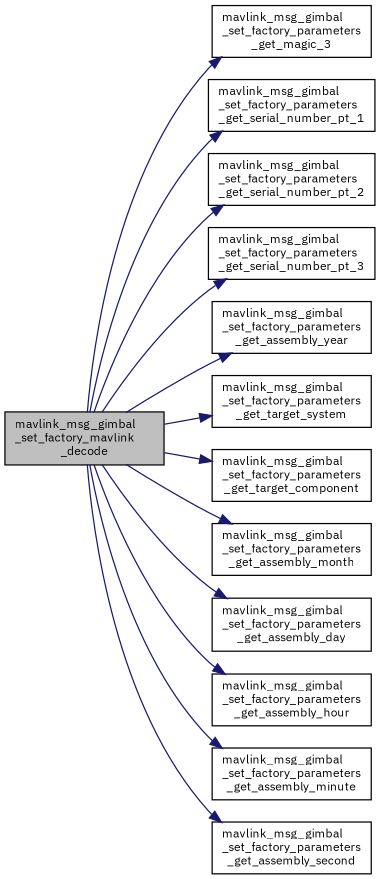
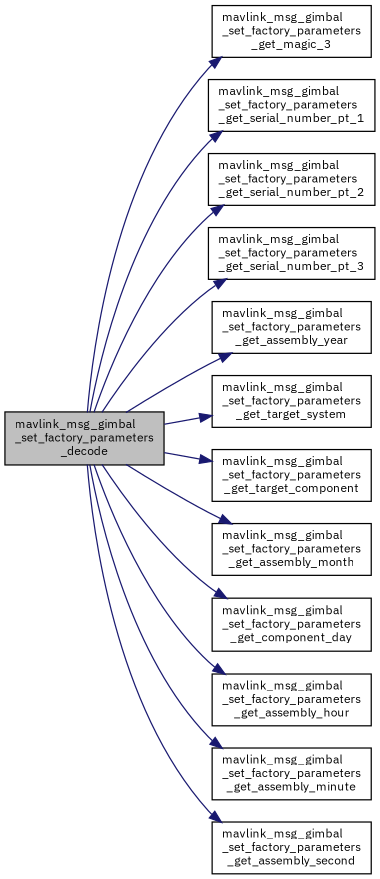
(84, 438) -> (84, 438)
(292, 625) -> (292, 625)
